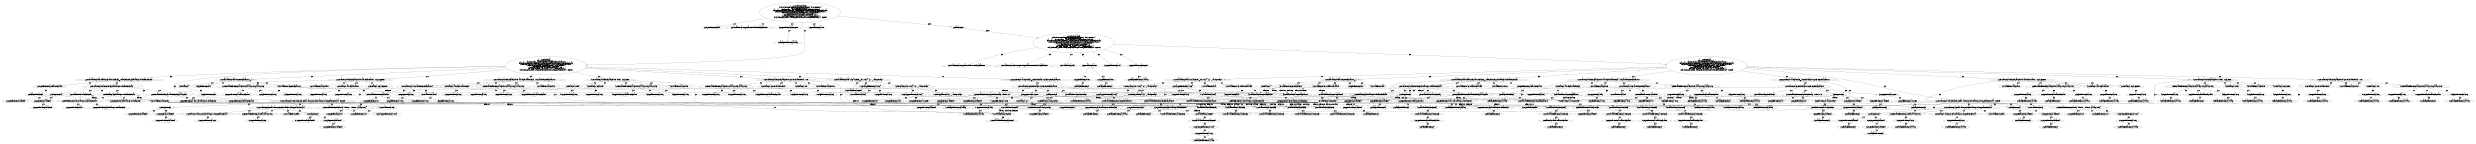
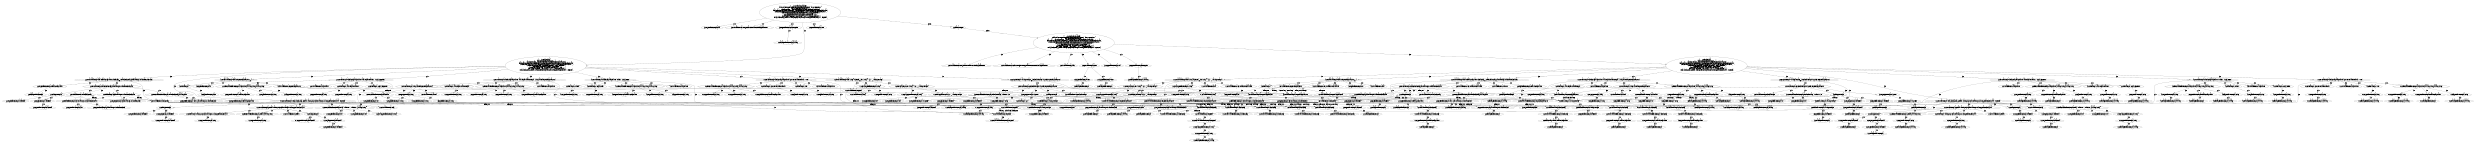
(1040, 111) -> (1040, 111)
